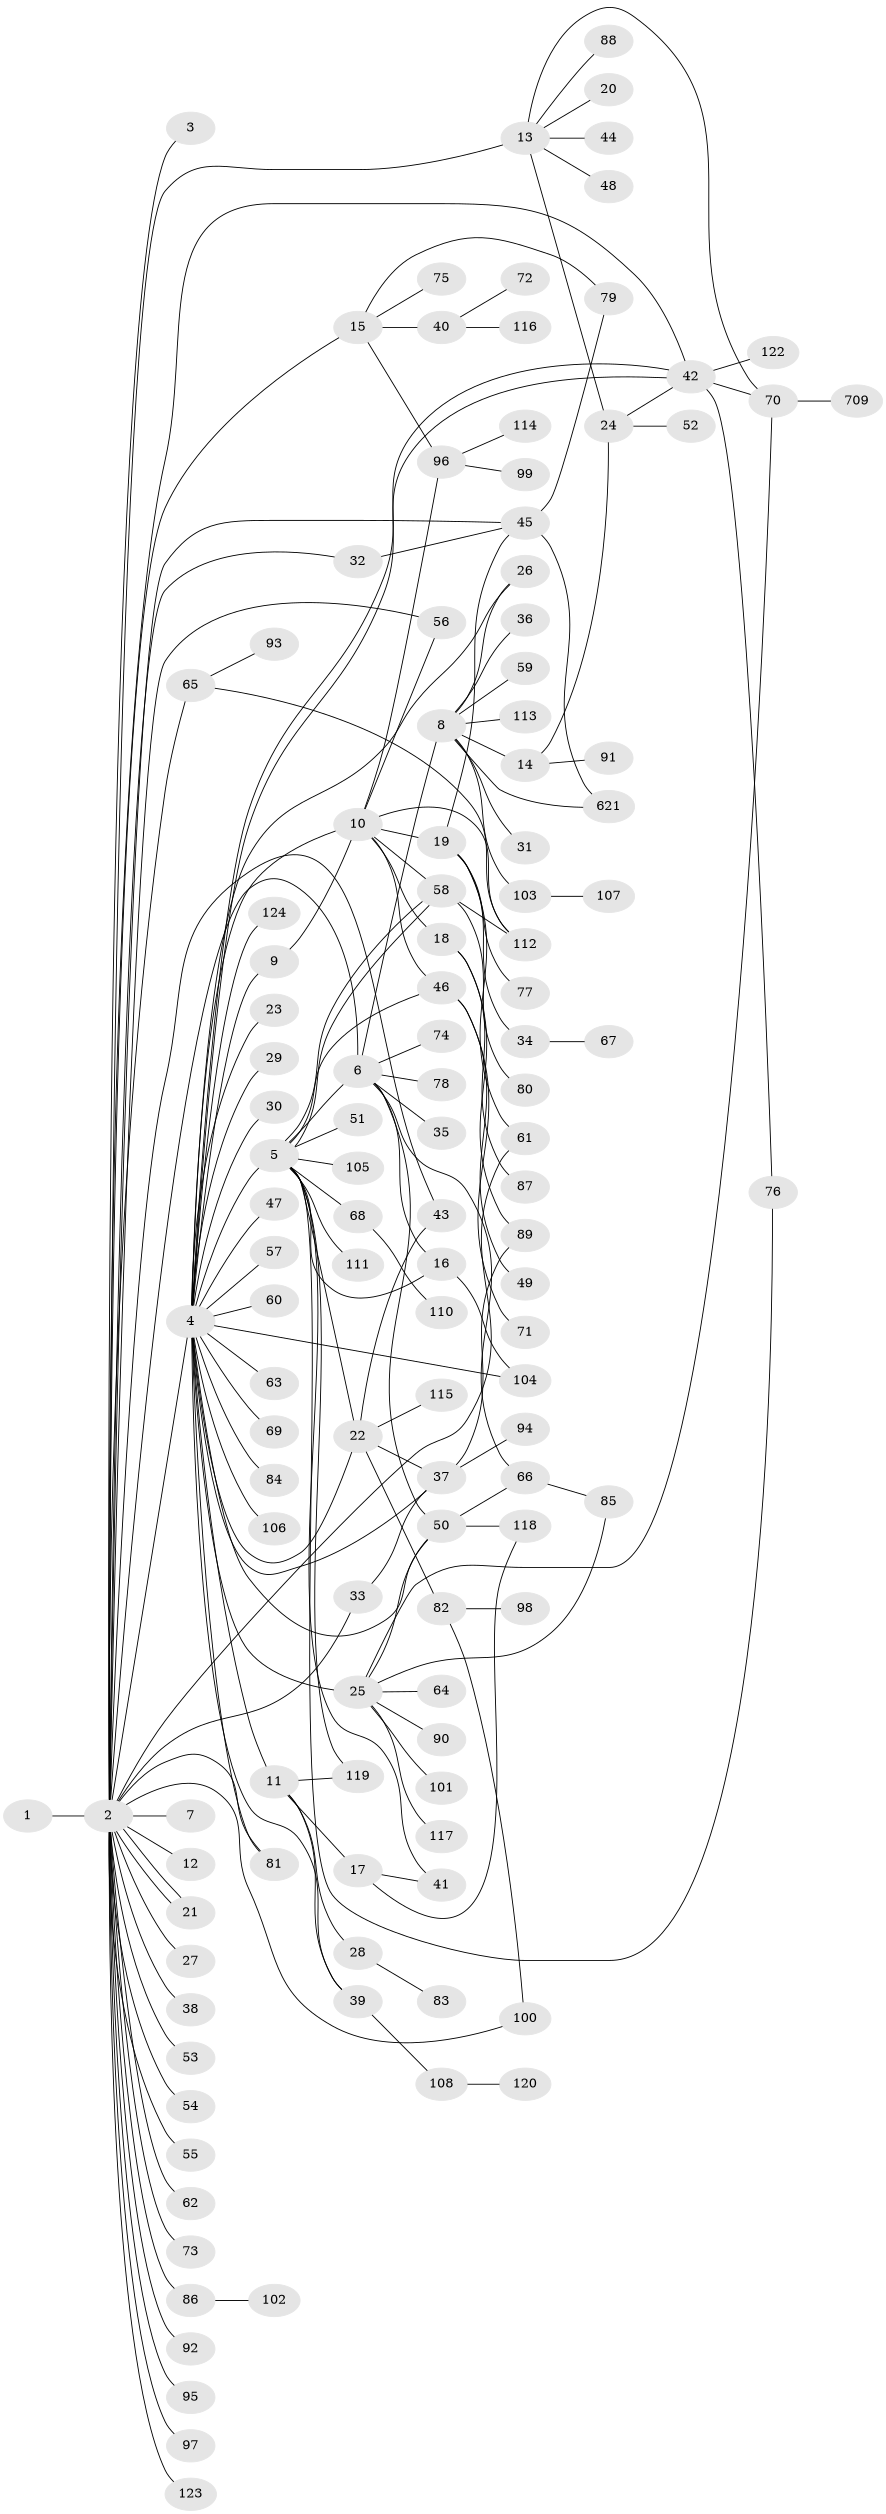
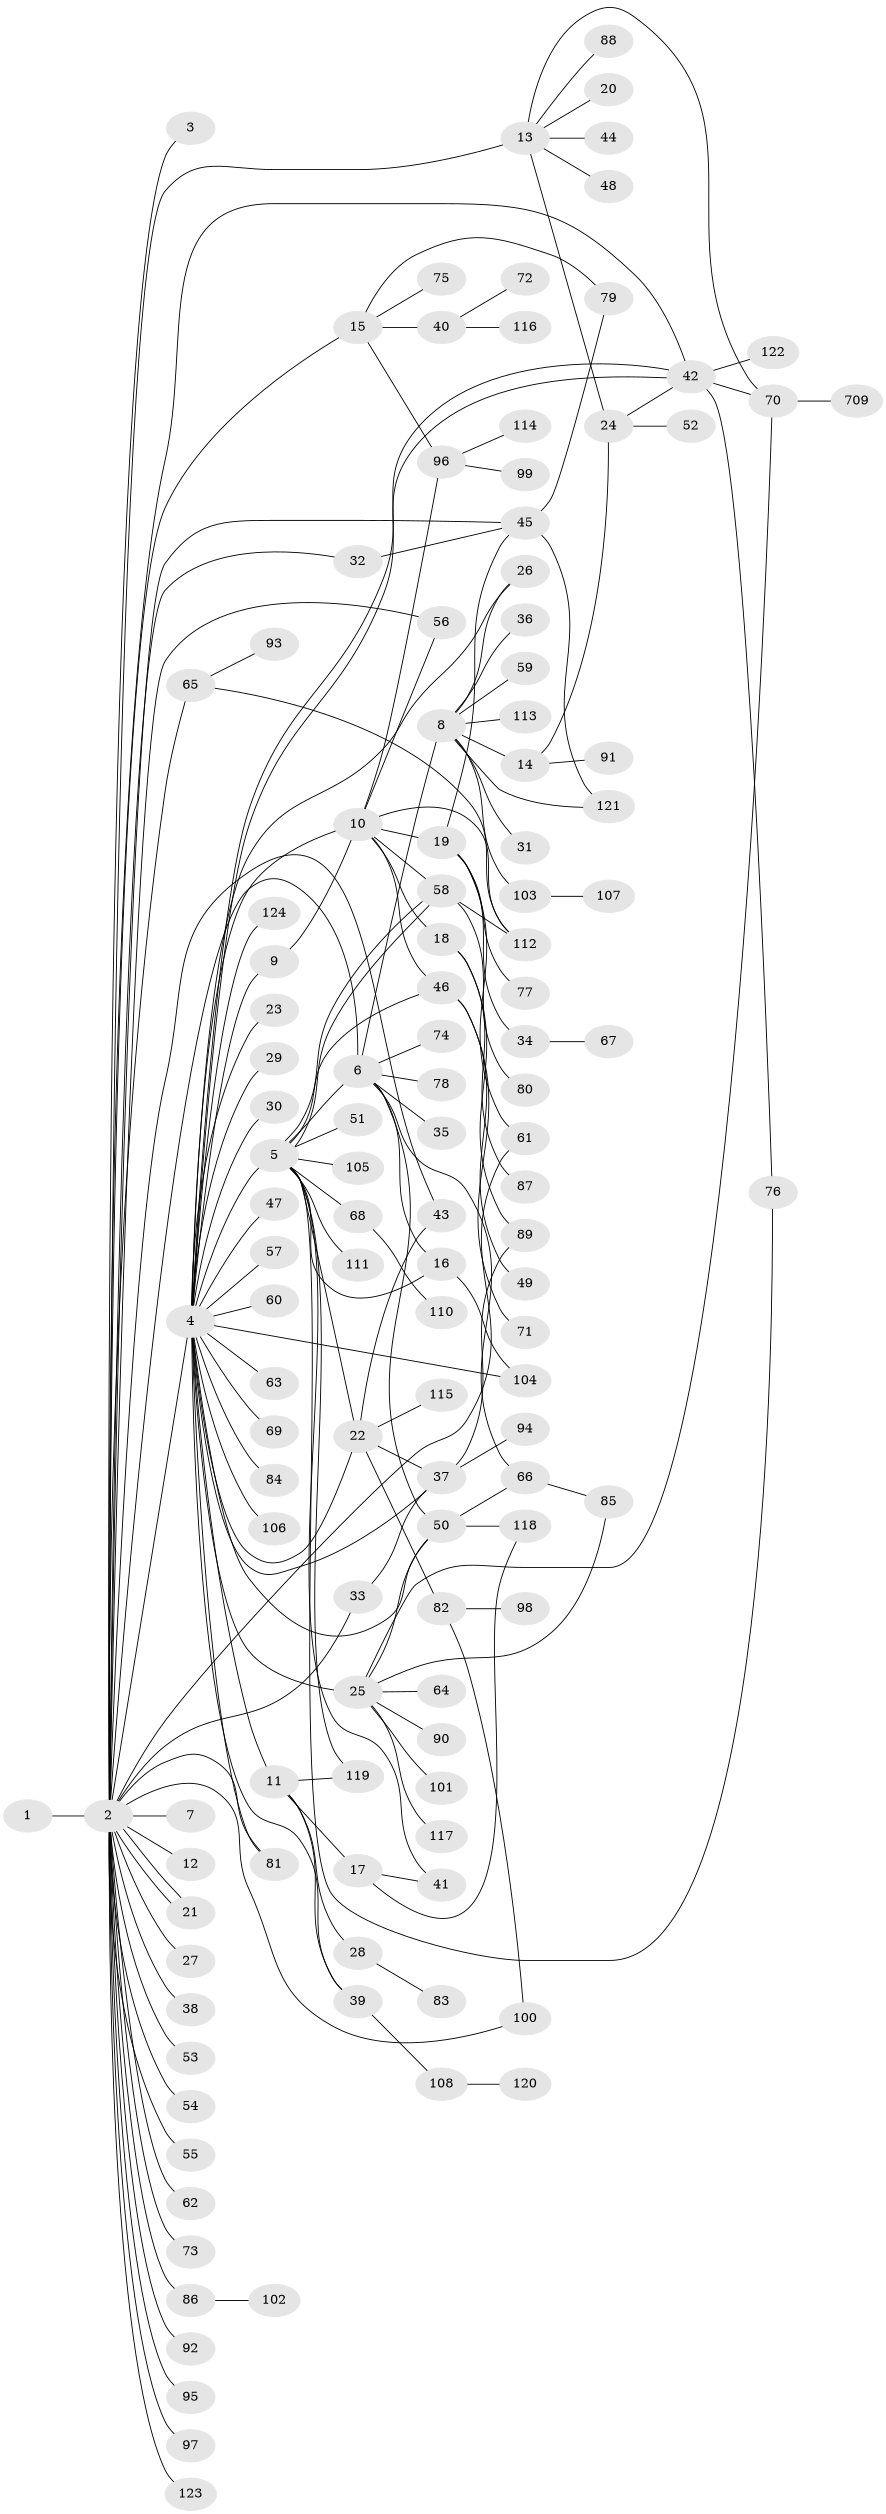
(609, 807) -> (609, 807)
